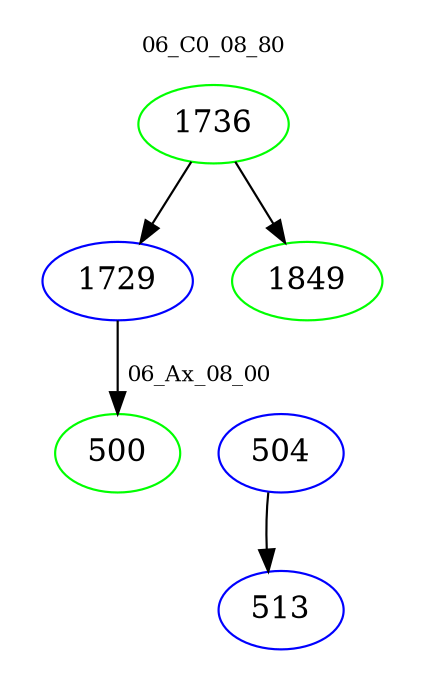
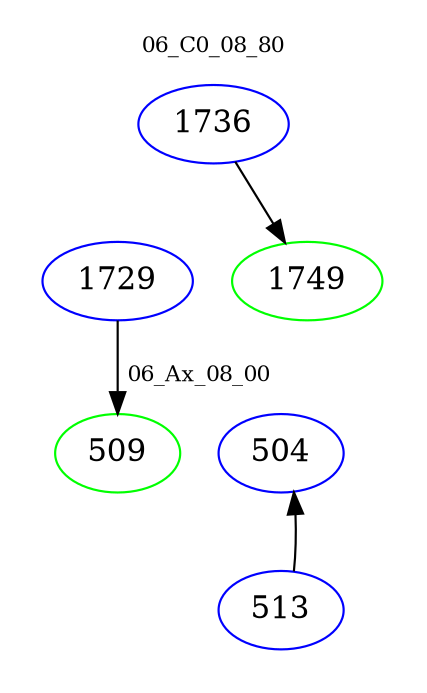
(214, 124) -> (214, 124)
(172, 193) -> none
(307, 281) -> (307, 281)
(118, 453) -> (118, 453)
(267, 521) -> (296, 543)
